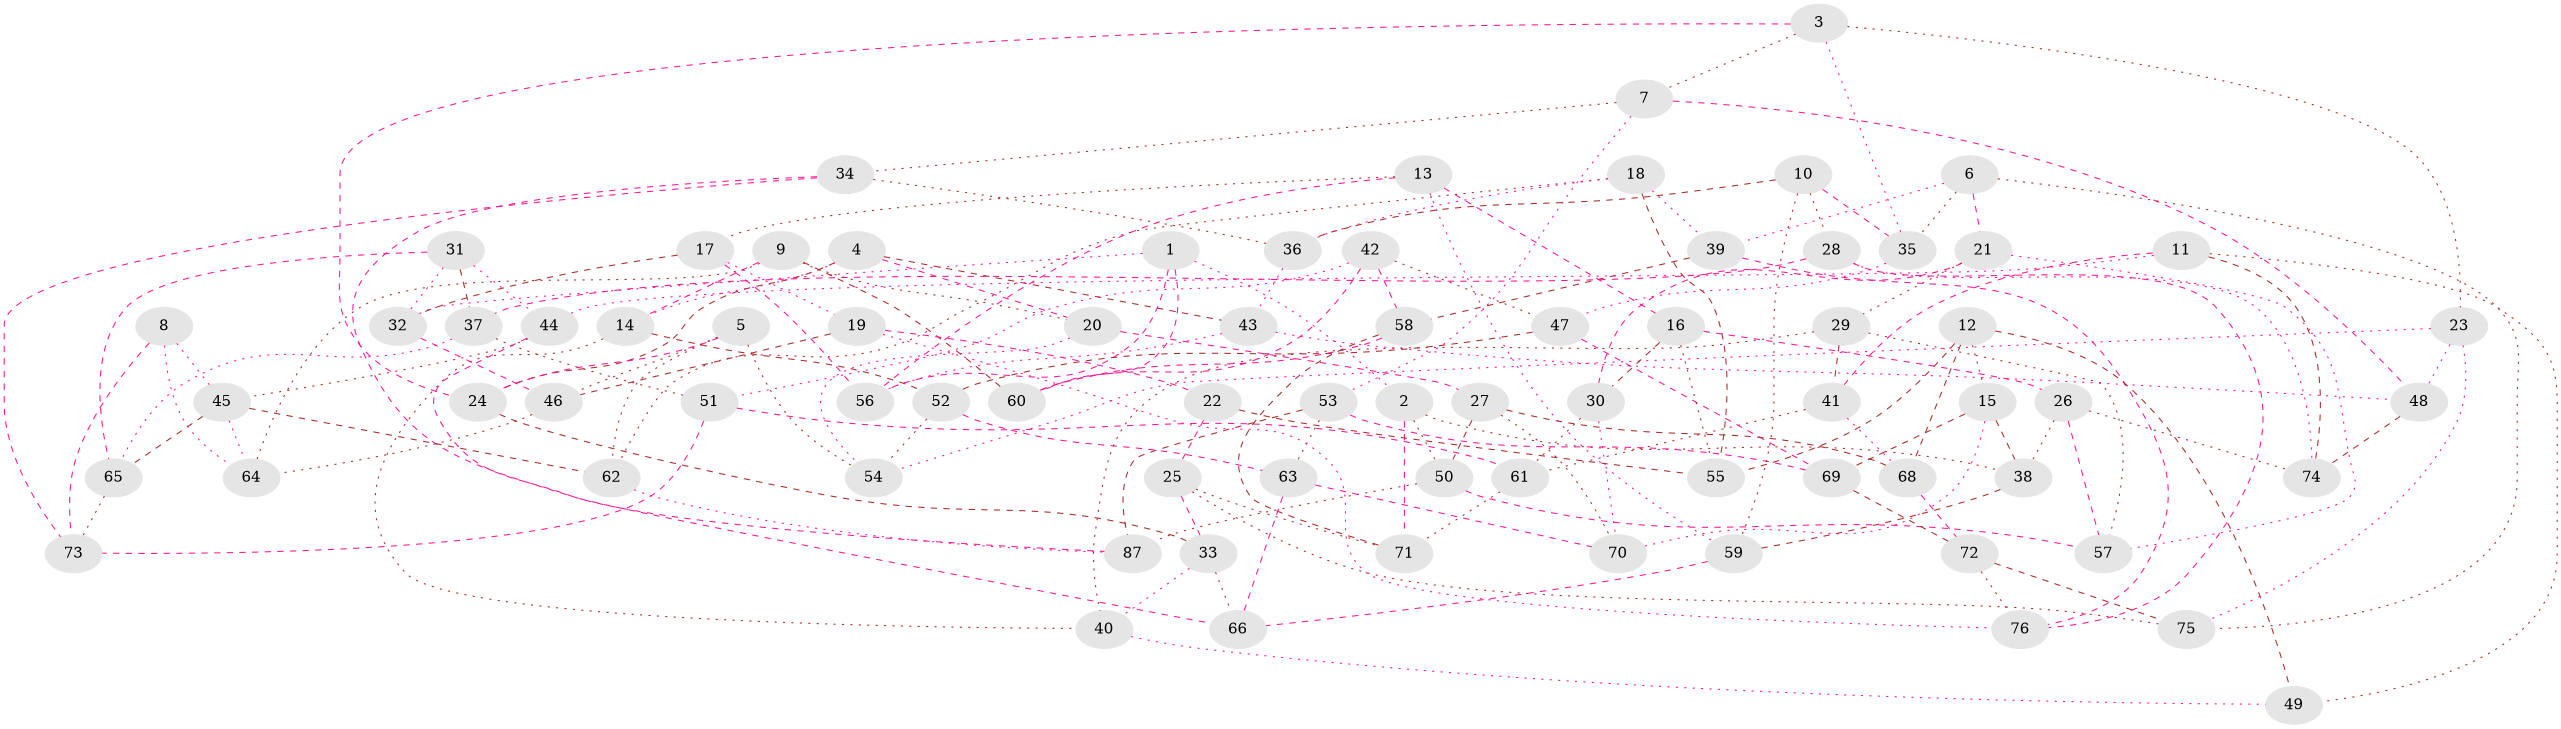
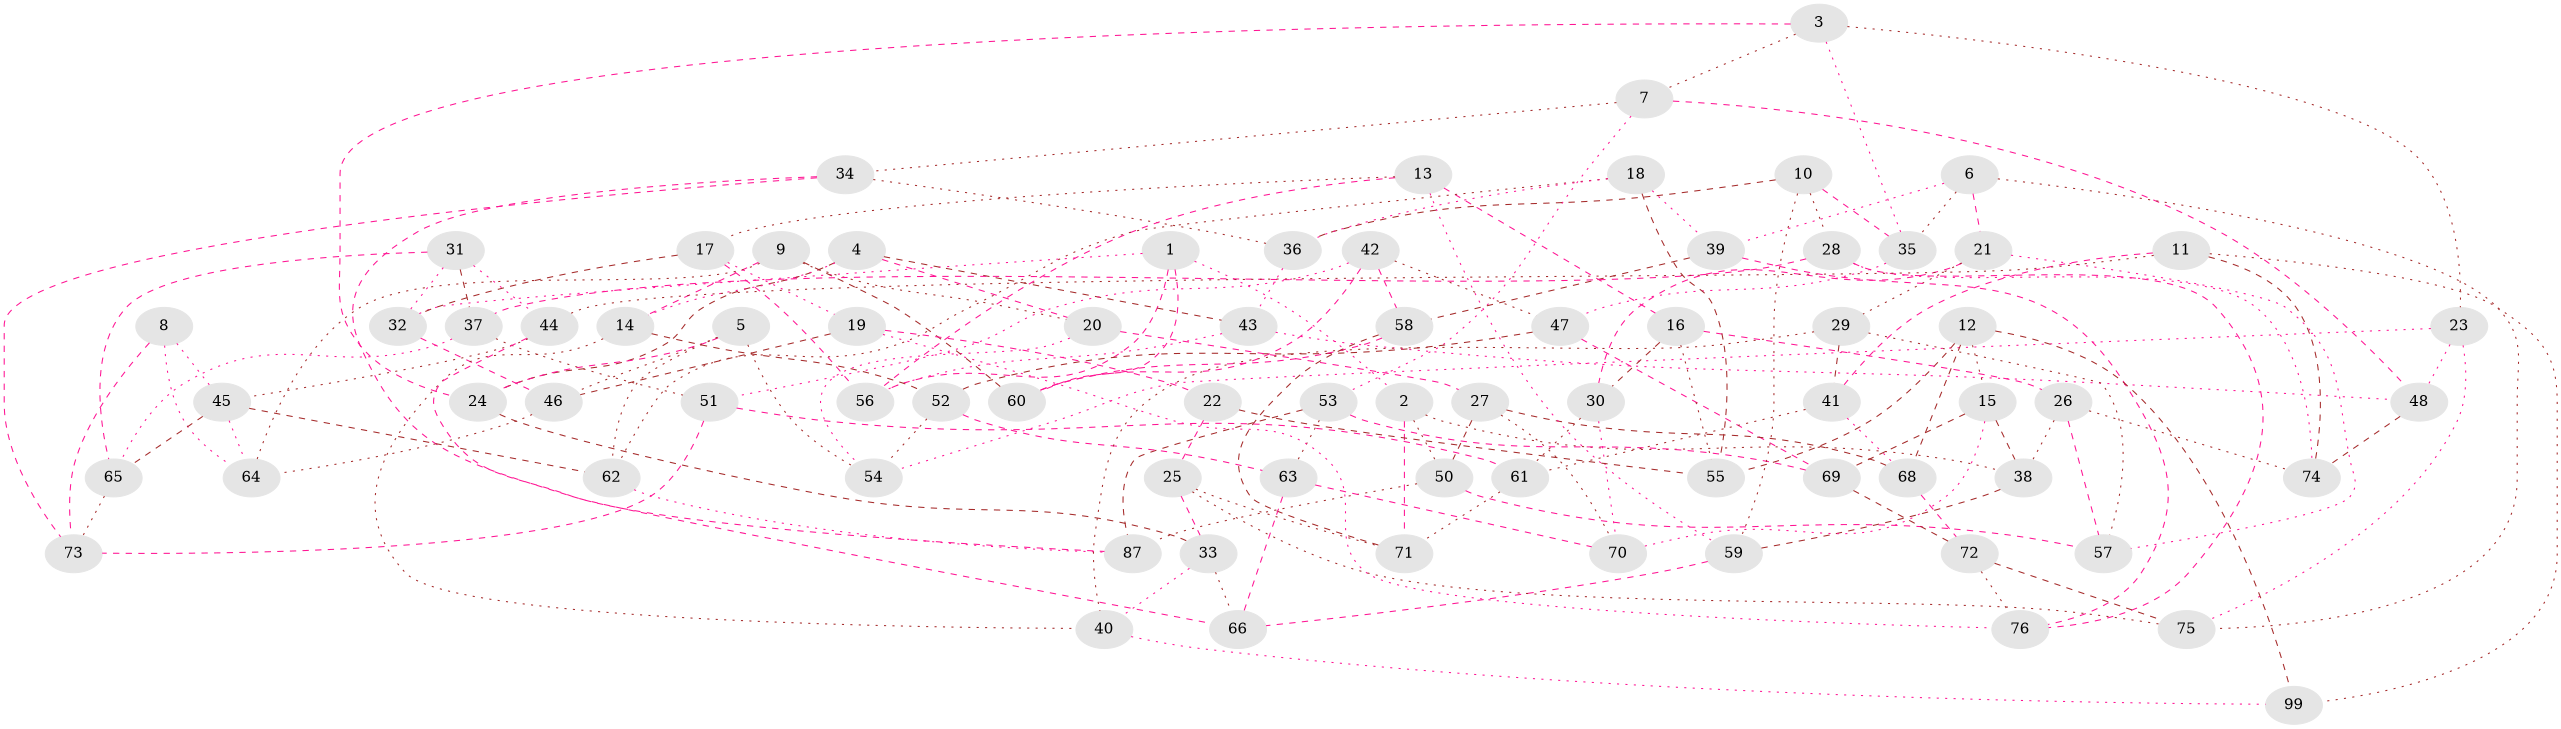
(1362, 278) -> (1362, 278)
(2294, 705) -> (2294, 705)
